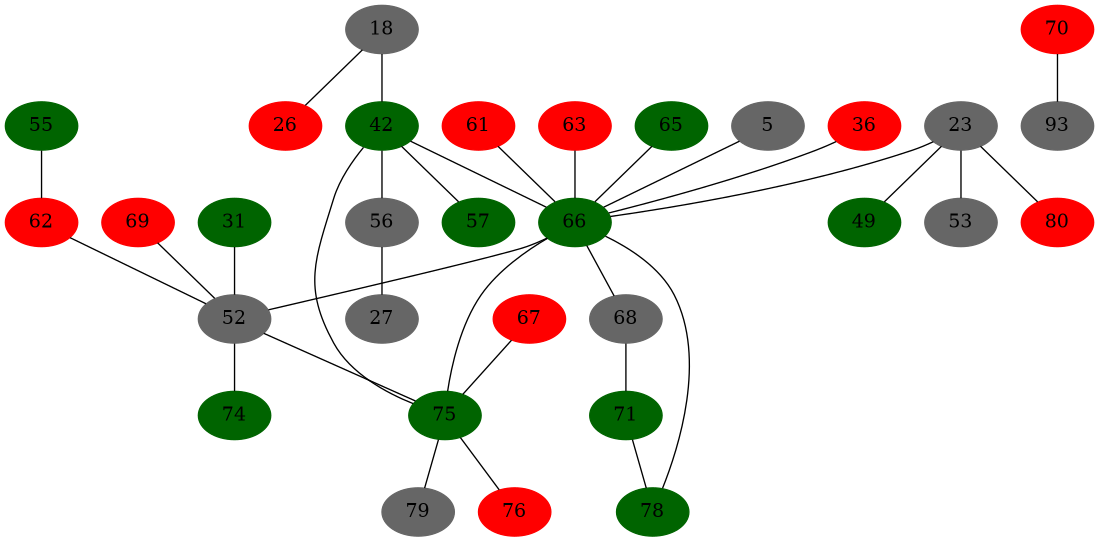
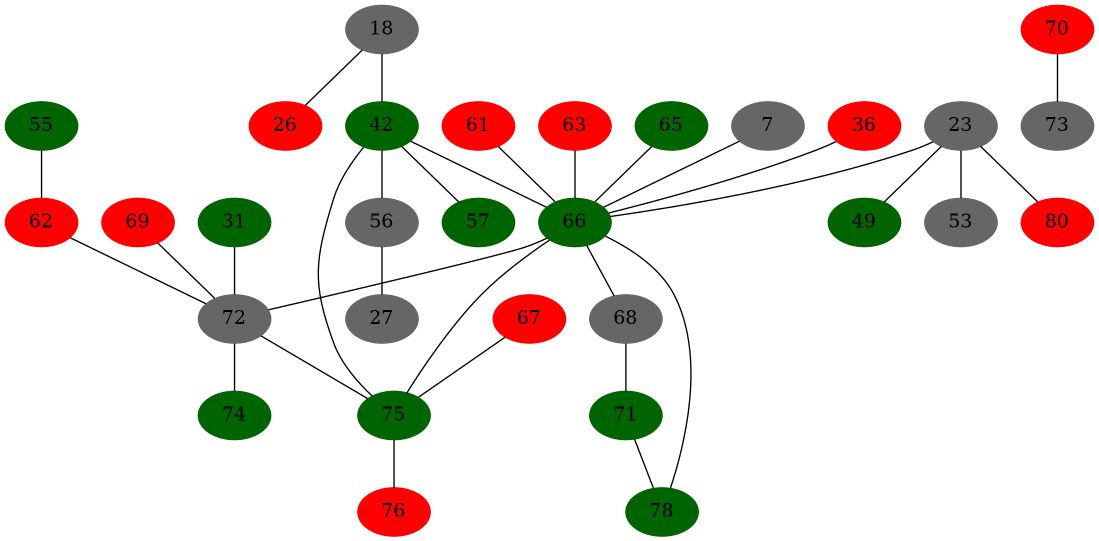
(768, 126) -> (768, 126)
(1057, 126) -> (1057, 126)
(235, 319) -> (235, 319)
(418, 512) -> none
